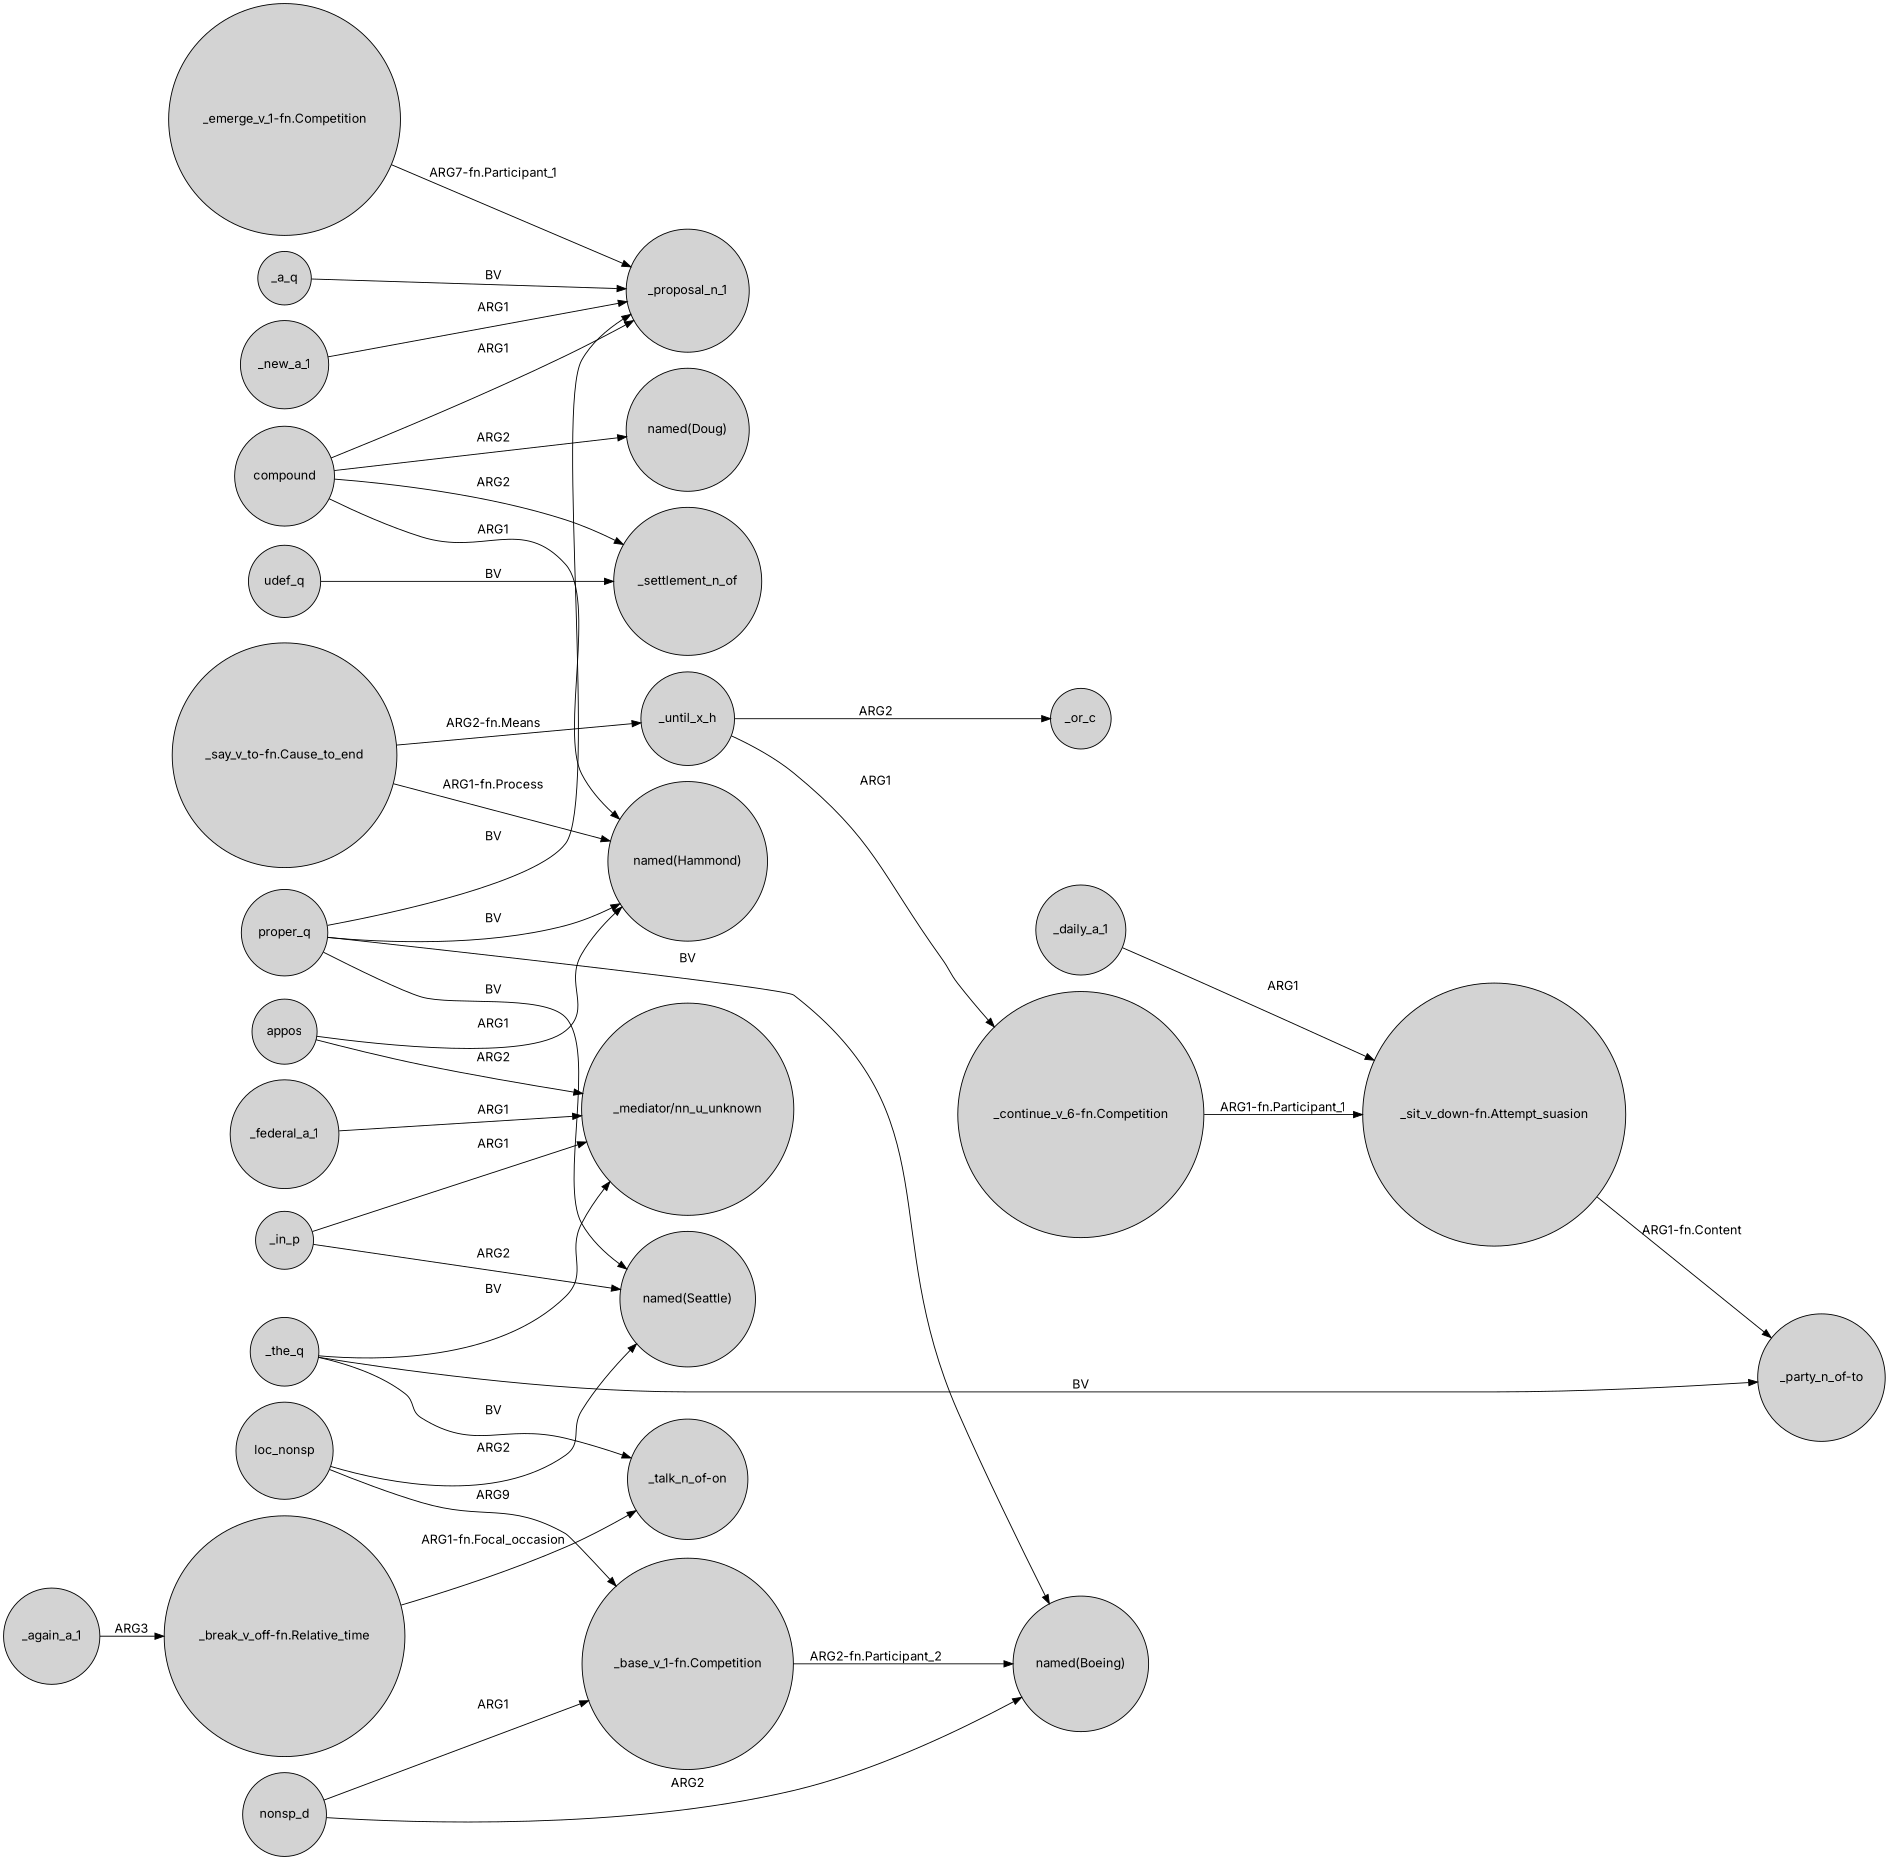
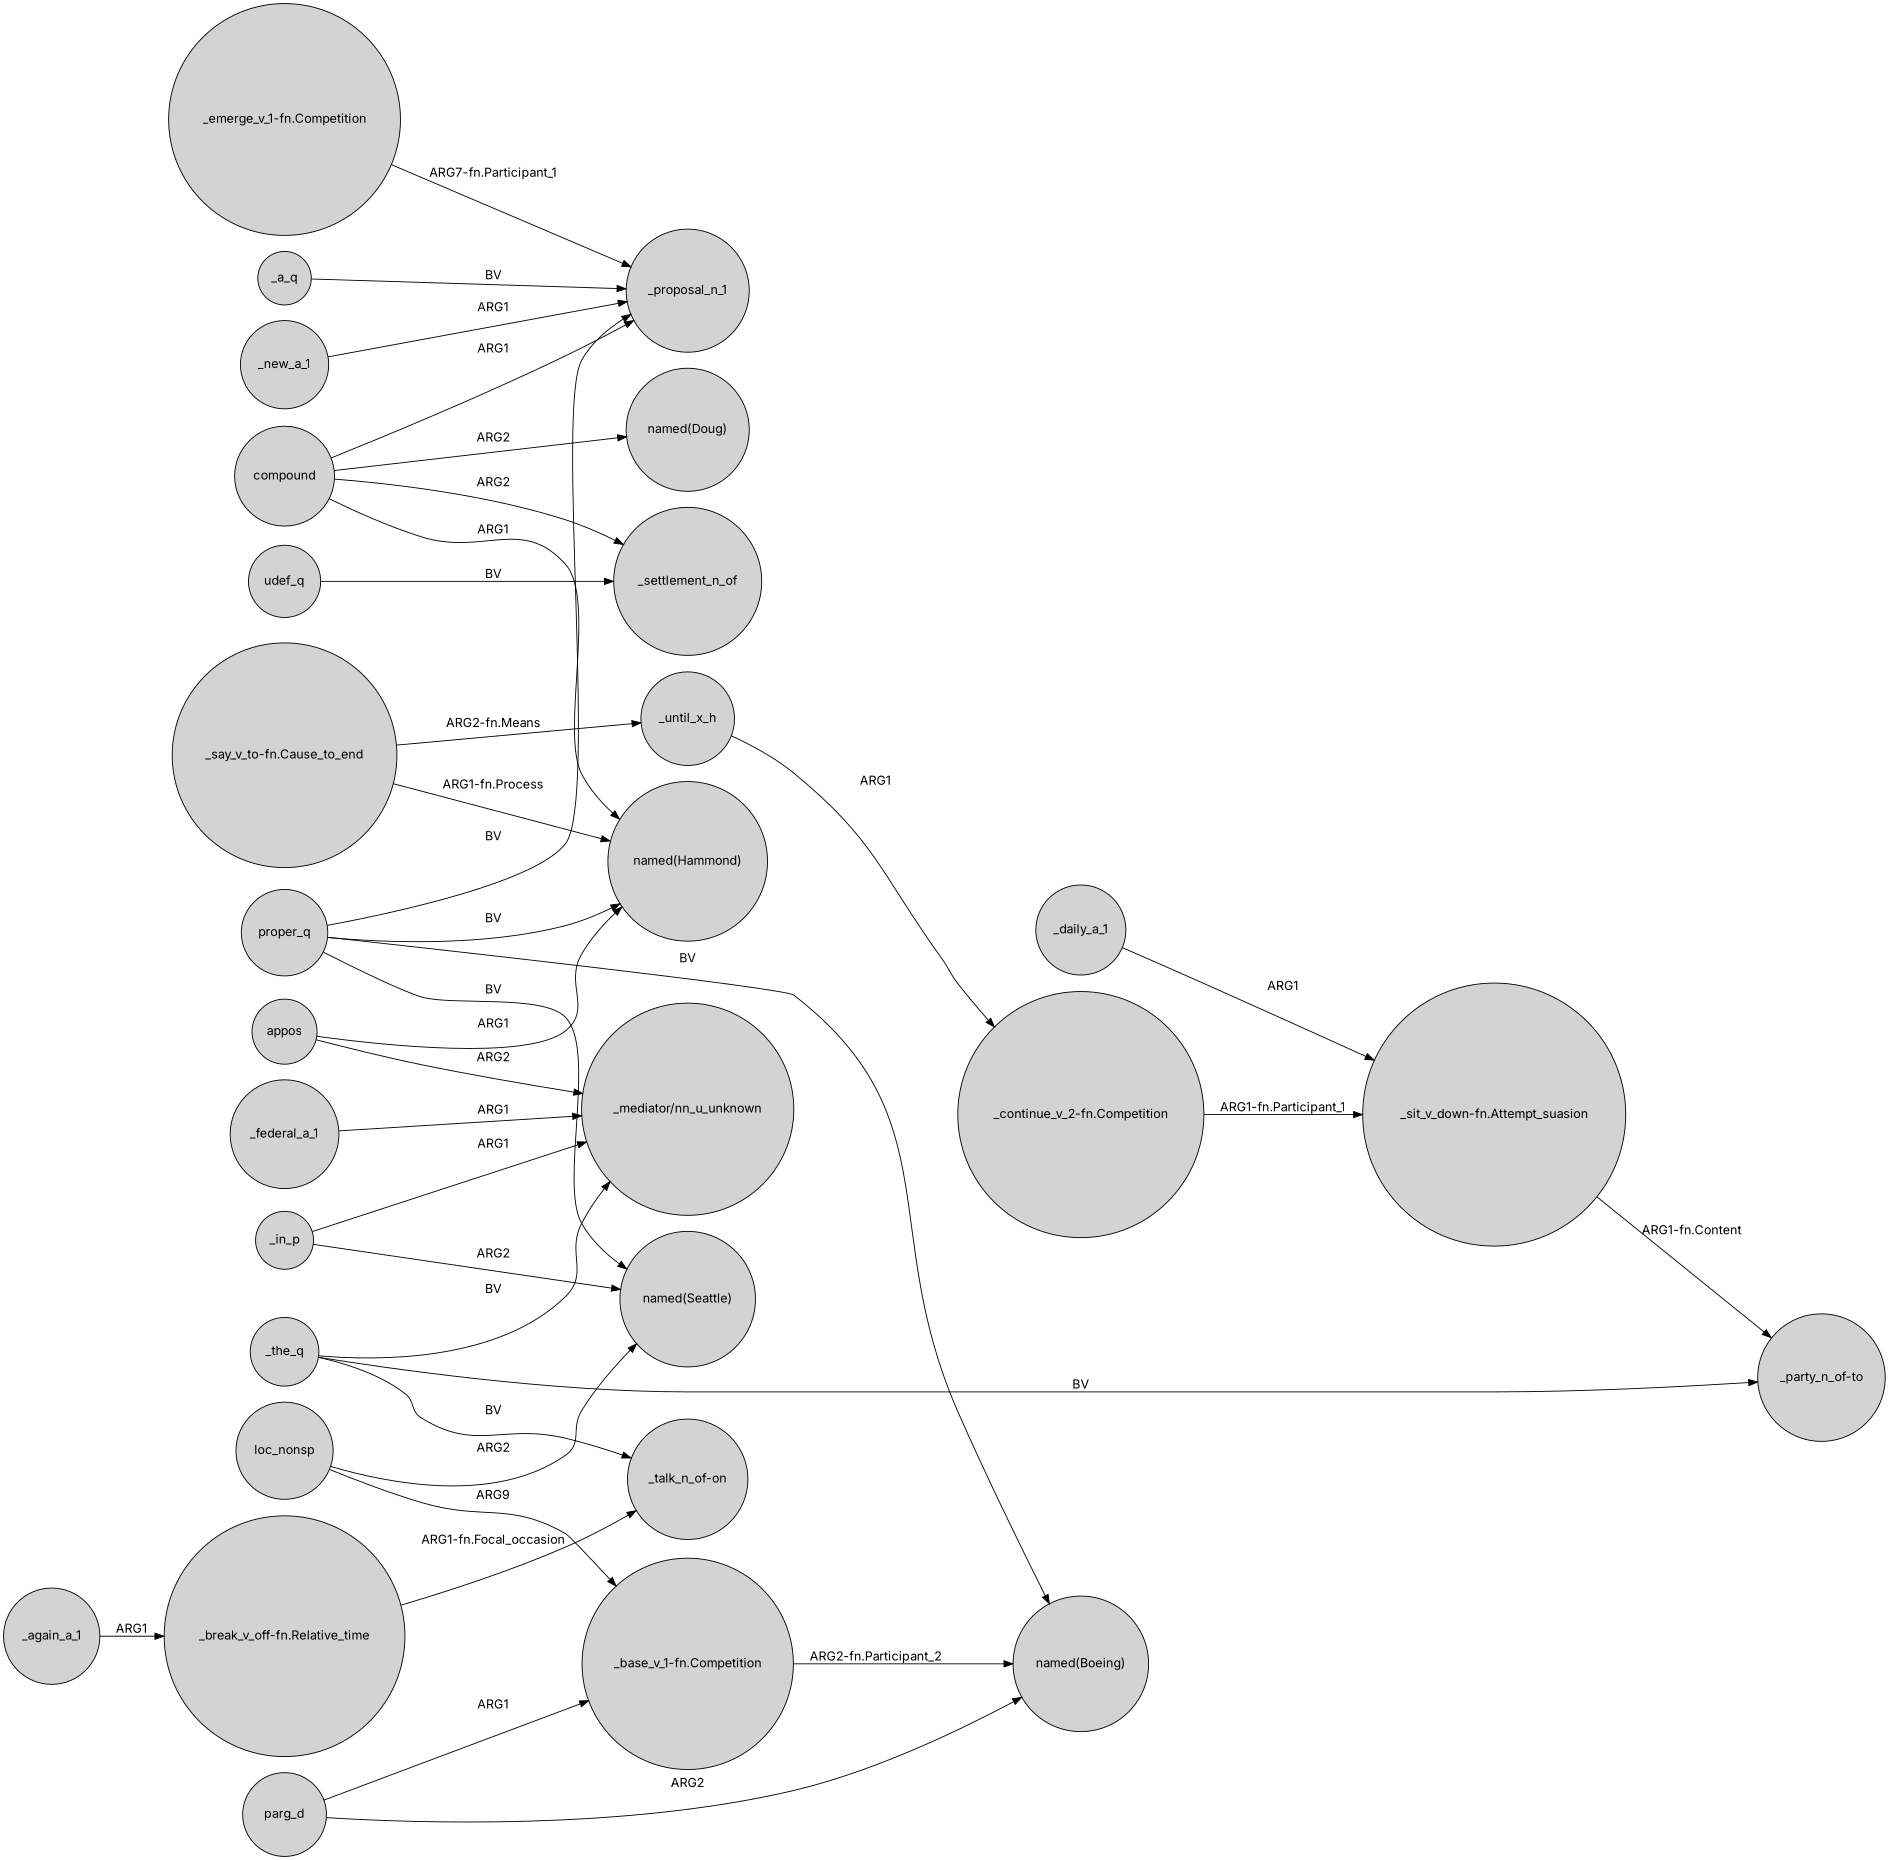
(1081, 719) -> none
(1081, 1115) -> (1081, 1115)
(132, 1630) -> (132, 1630)
(285, 1815) -> (285, 1815)
